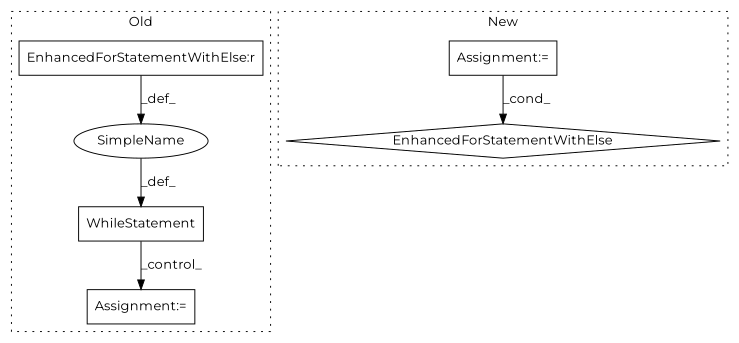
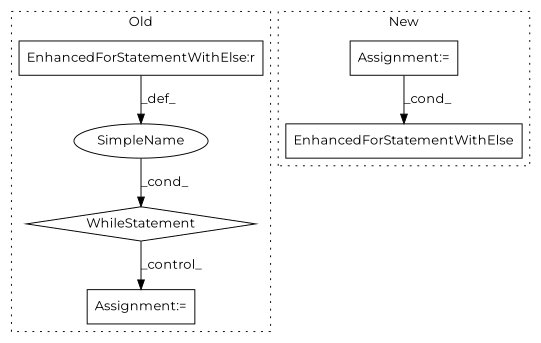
(503, 141) -> (404, 141)
(159, 182) -> (165, 182)
(141, 224) -> (141, 224)
